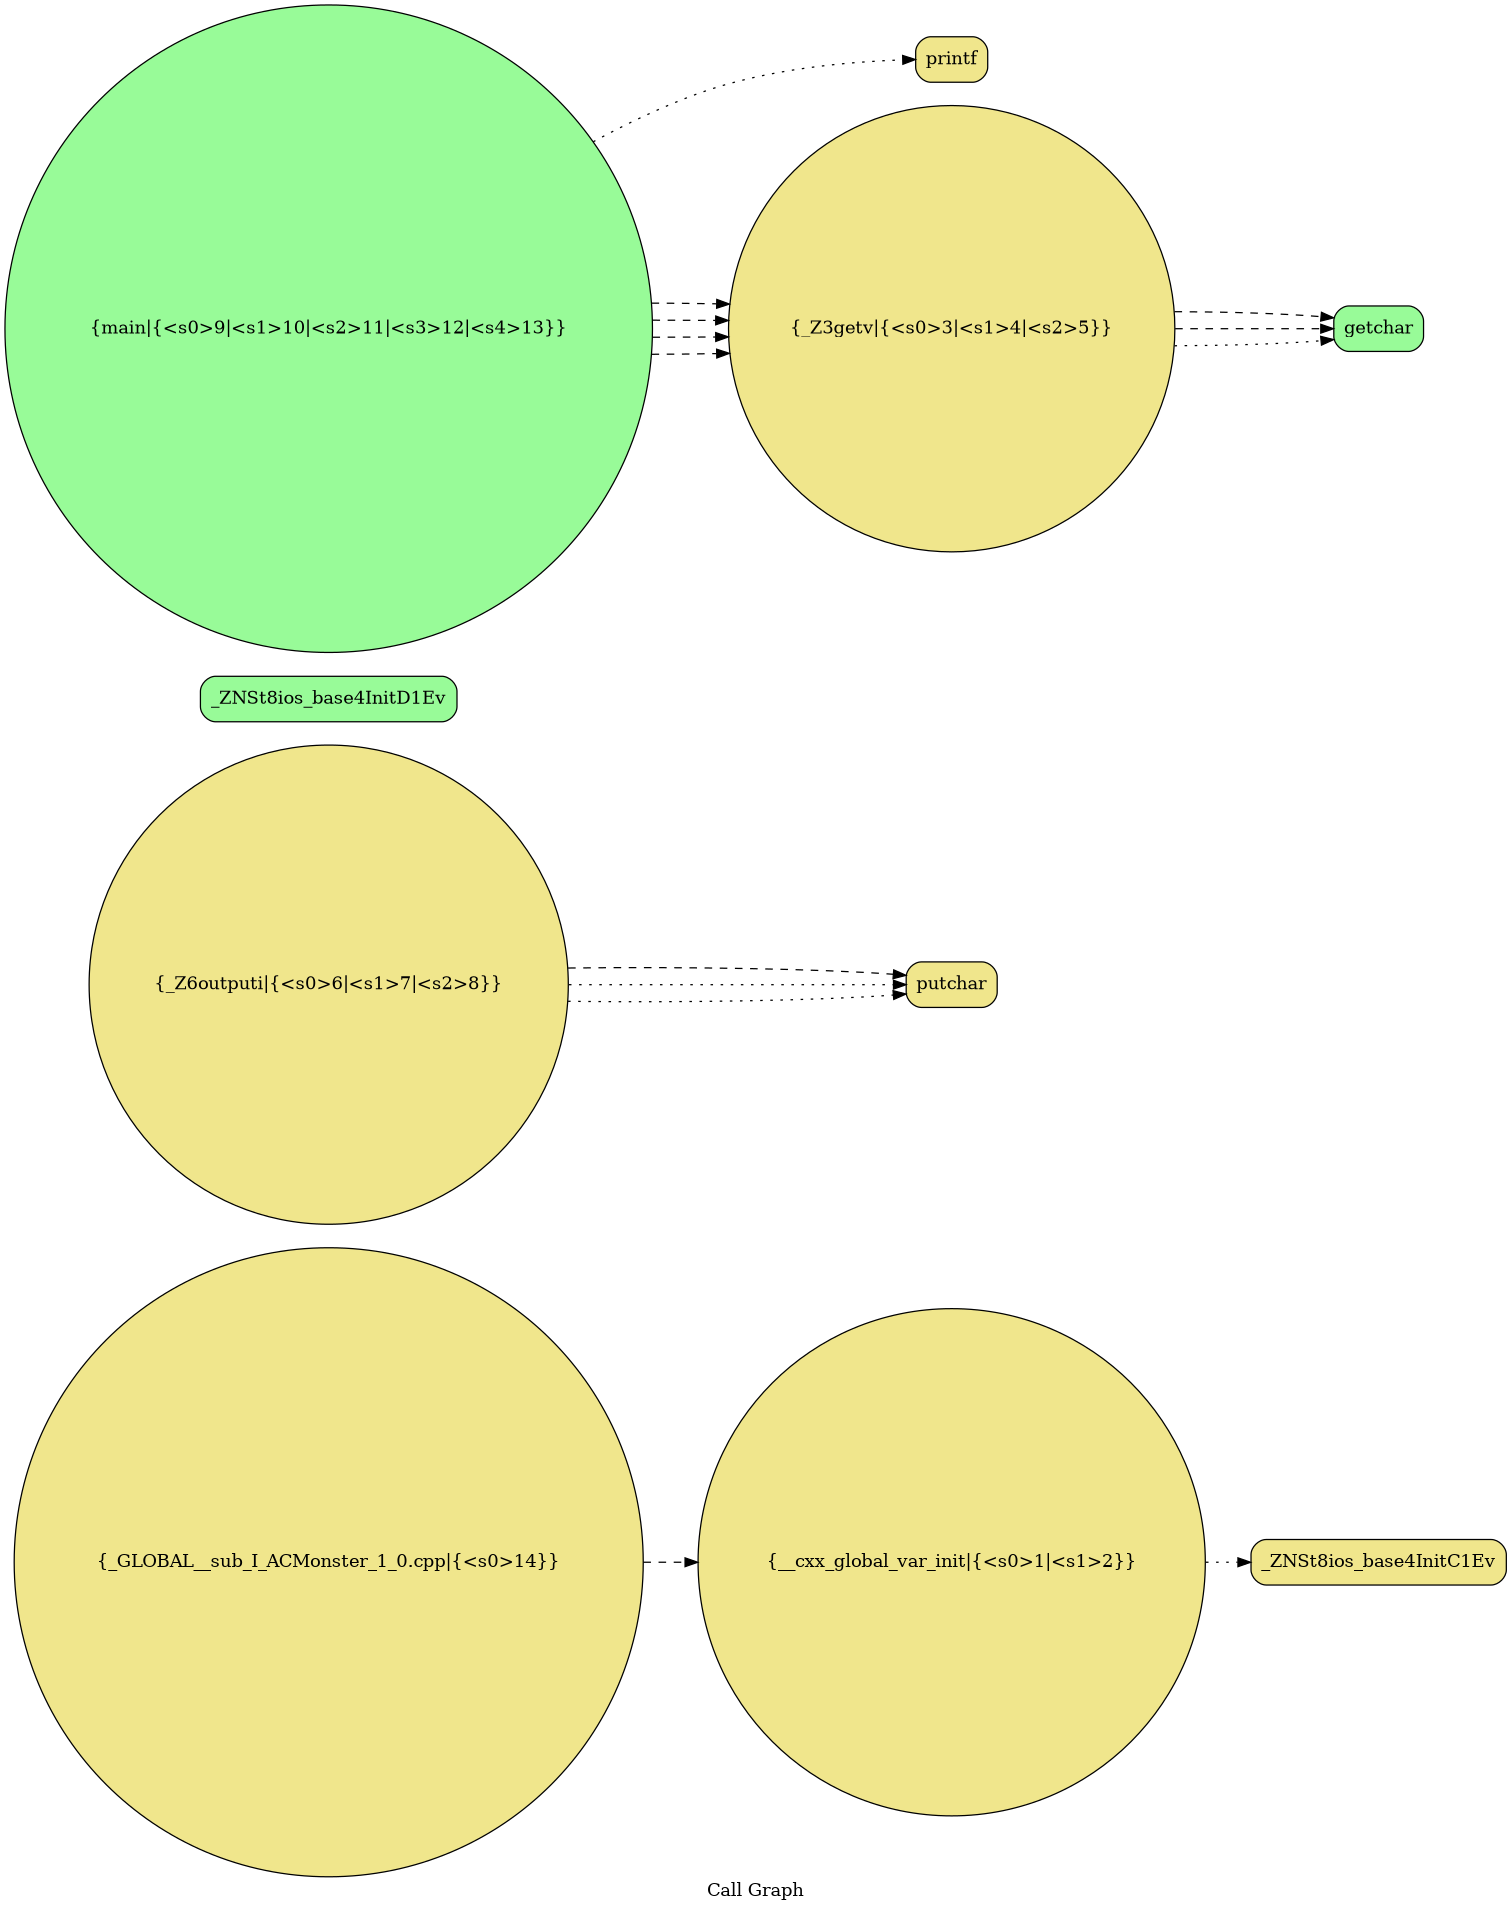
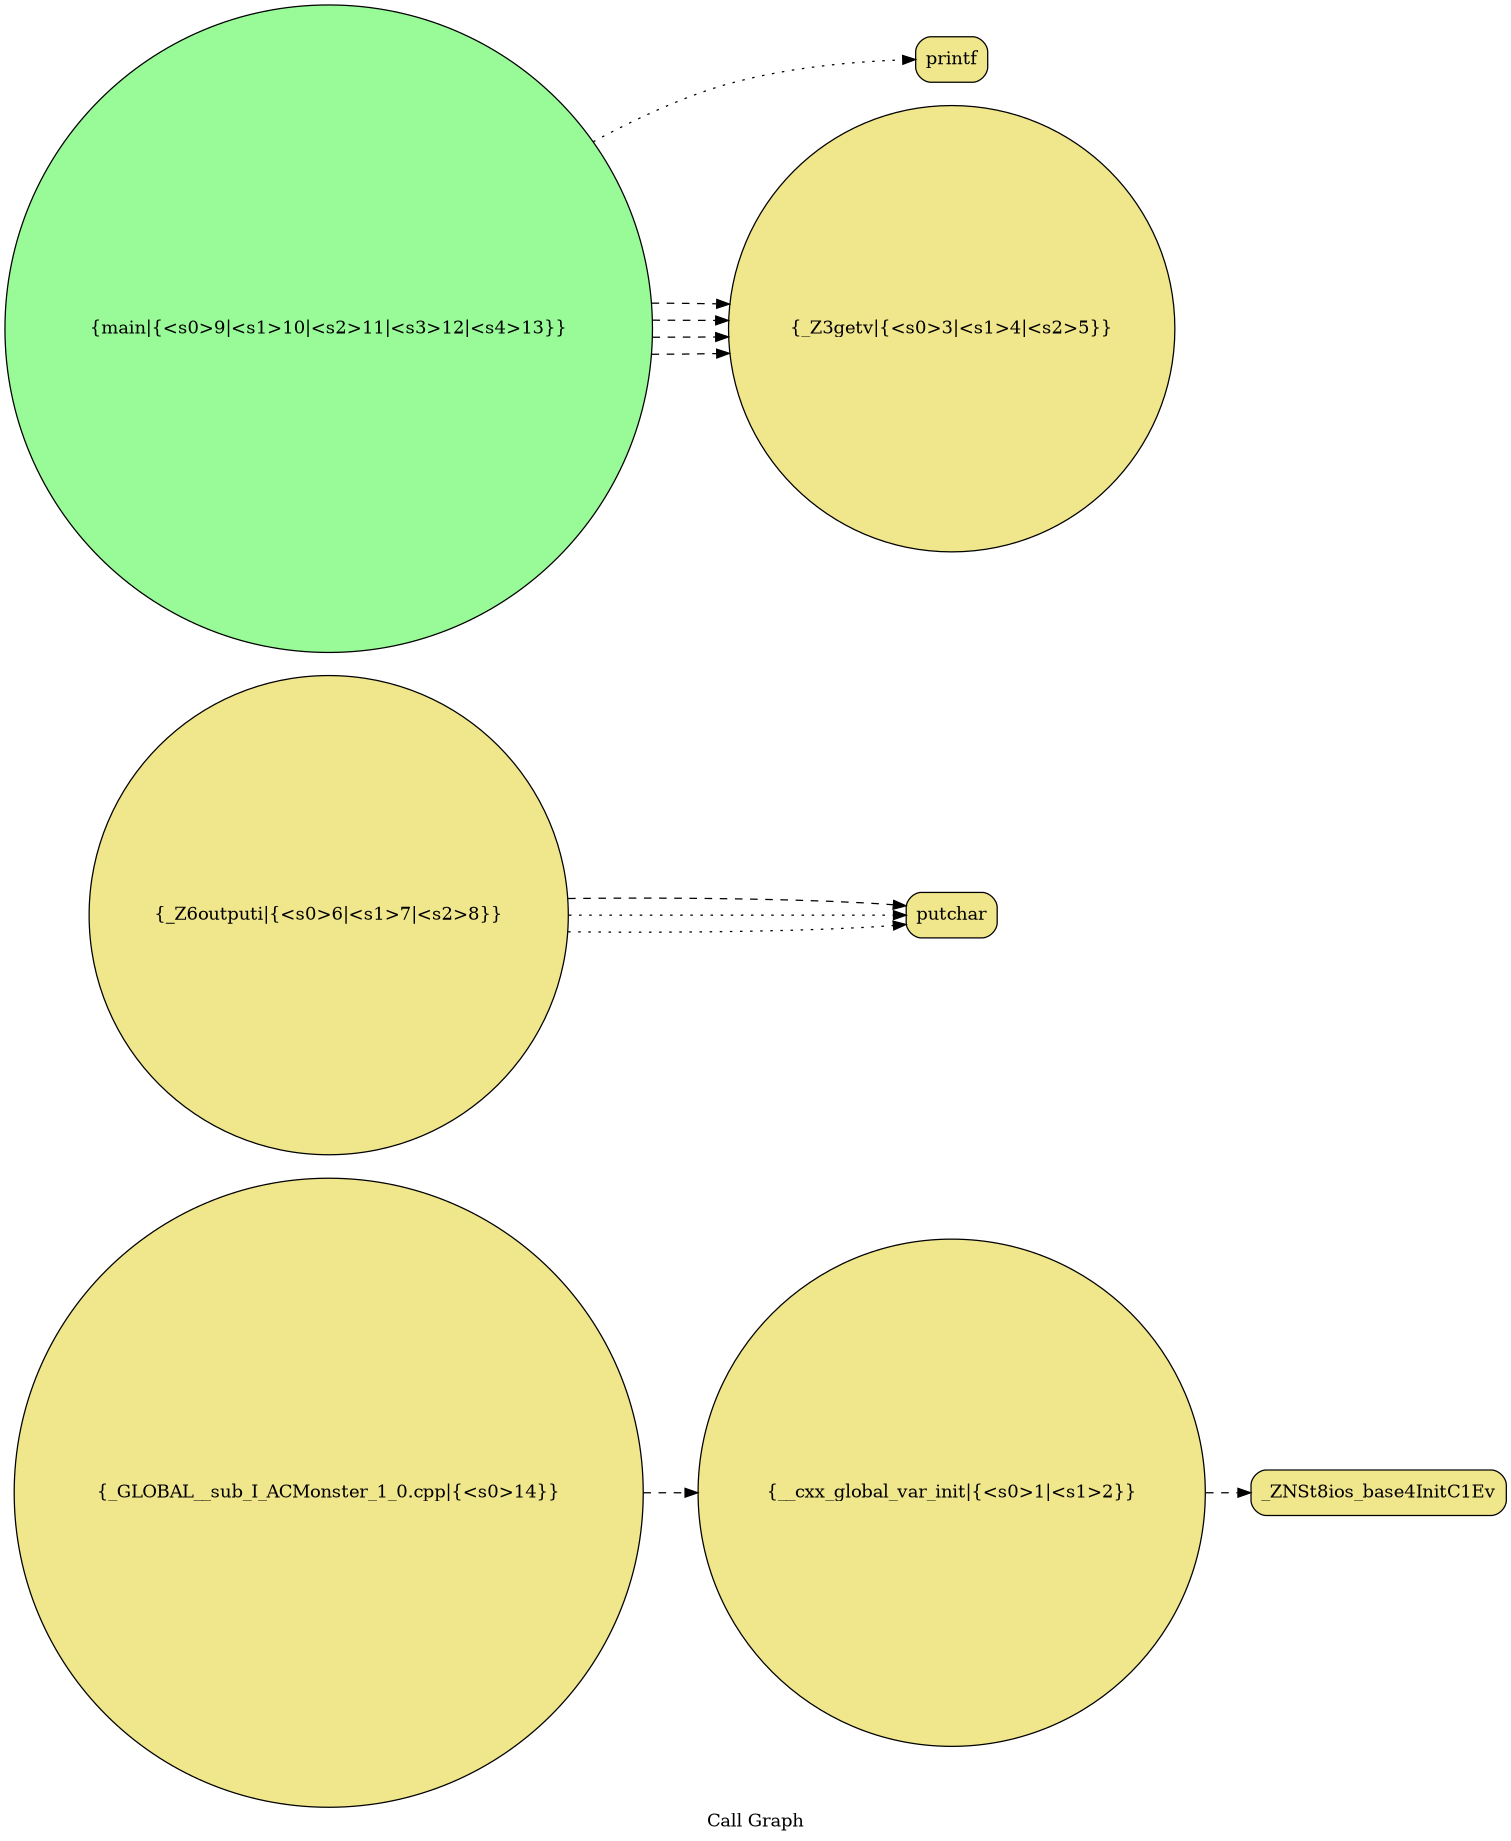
(1379, 329) -> none
(329, 699) -> none
(1222, 1562) -> (1222, 1493)
